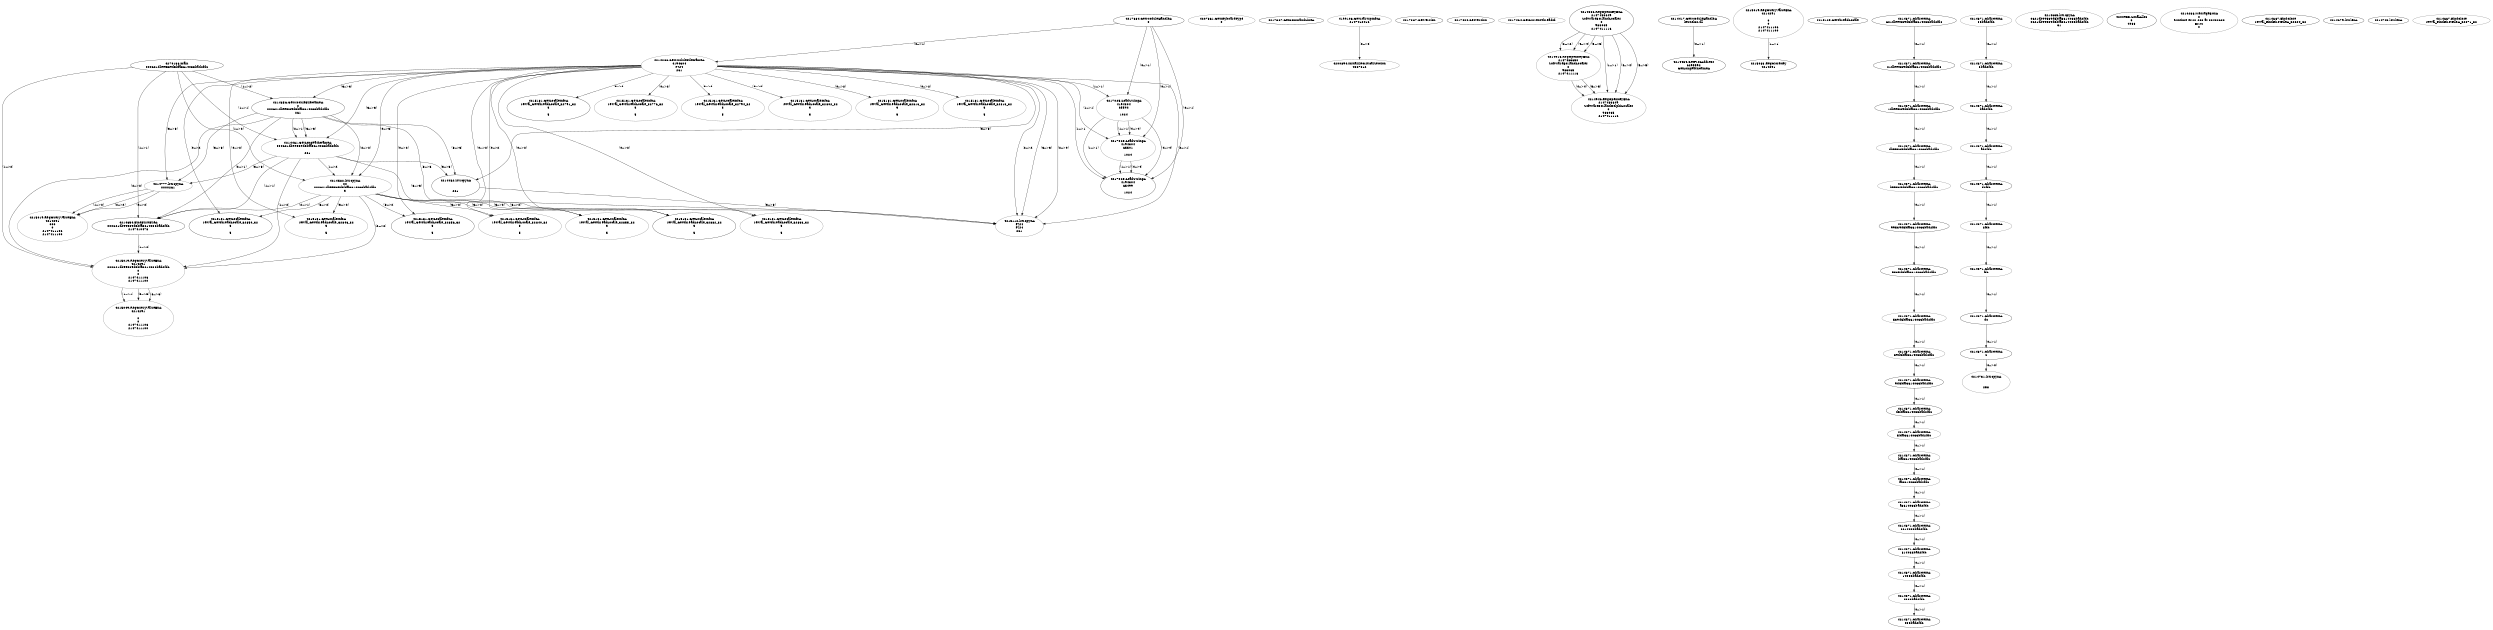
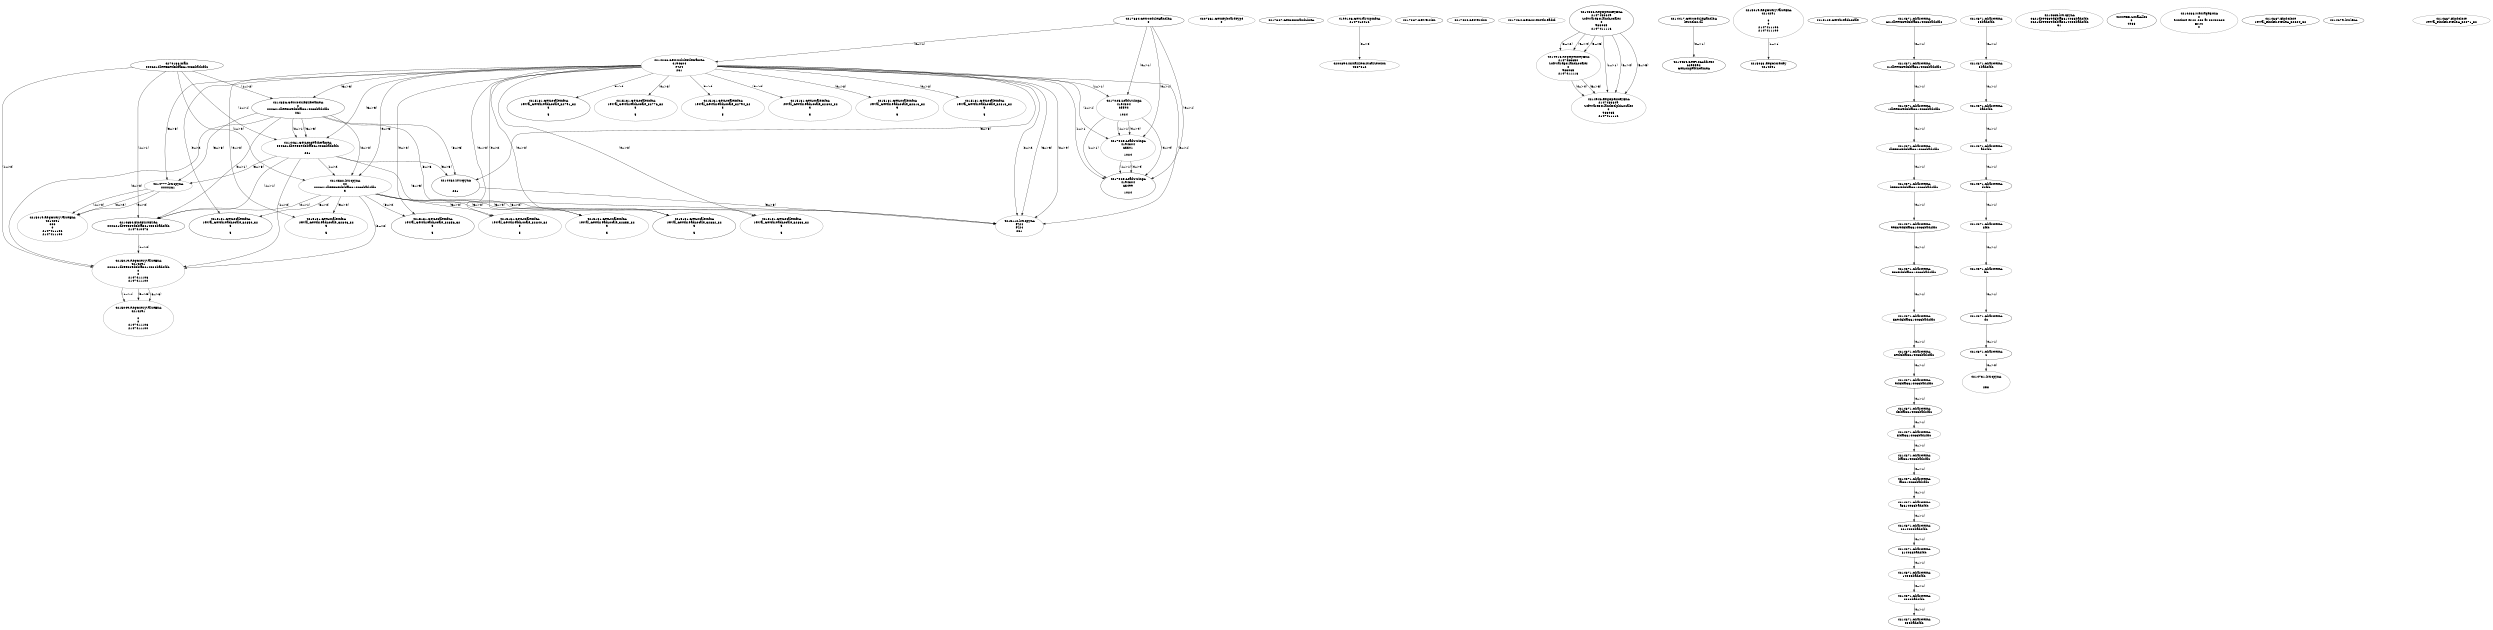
(2388, 20) -> none
